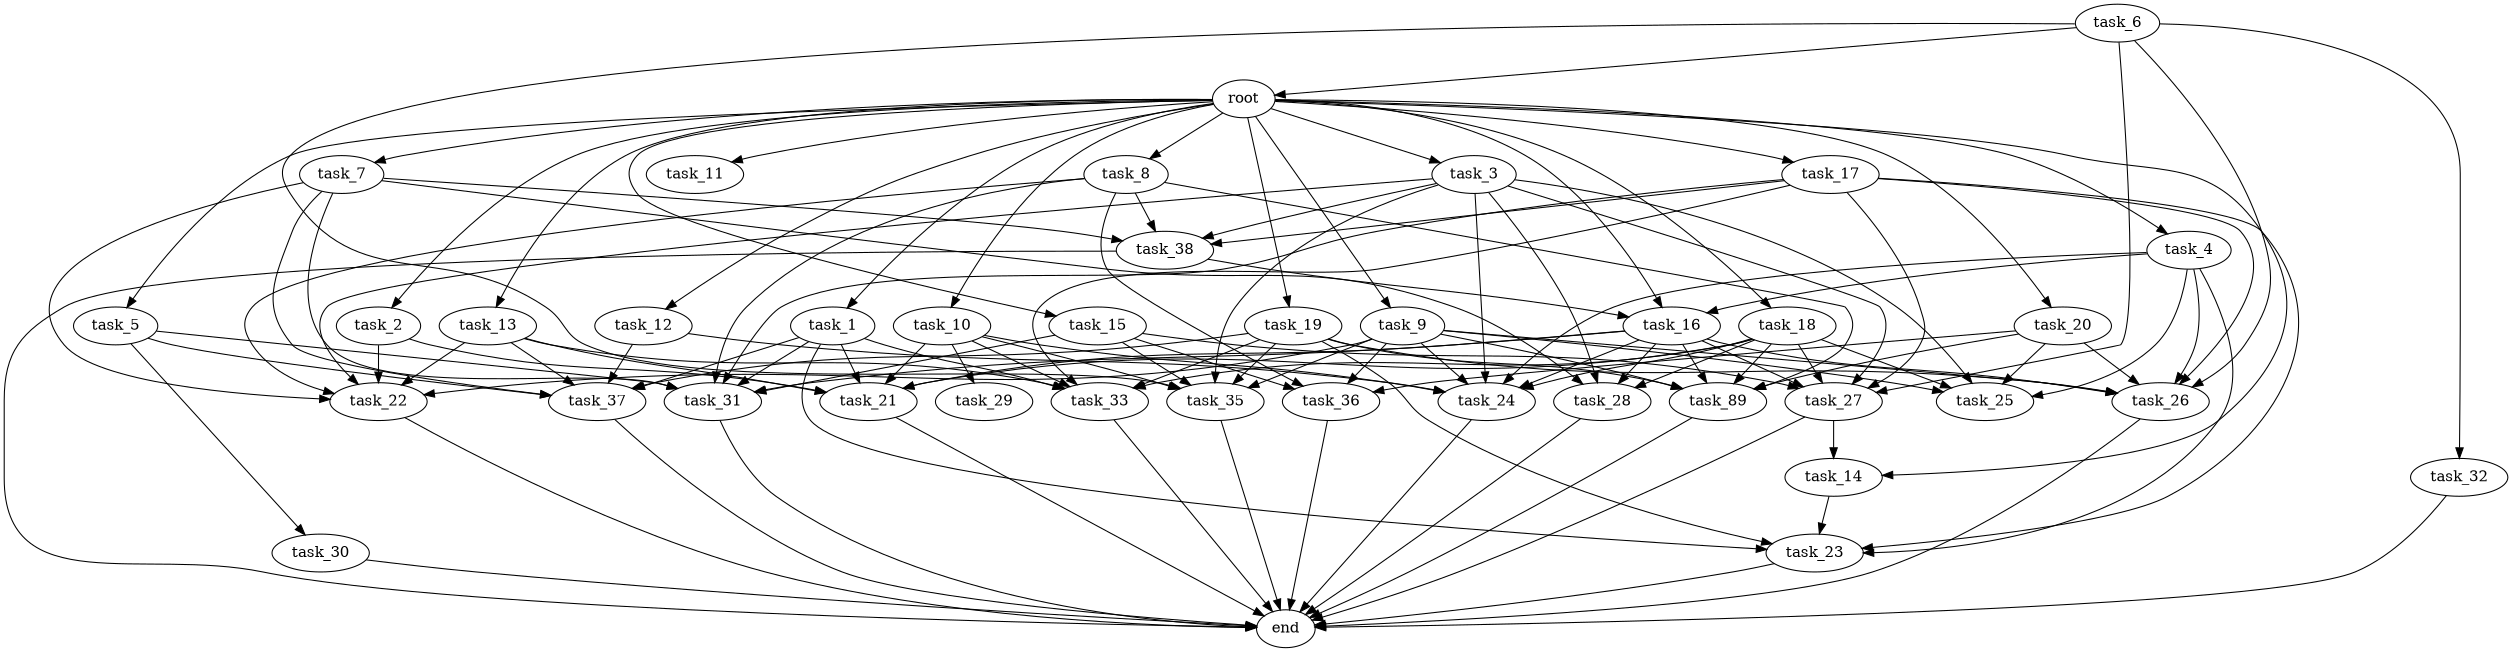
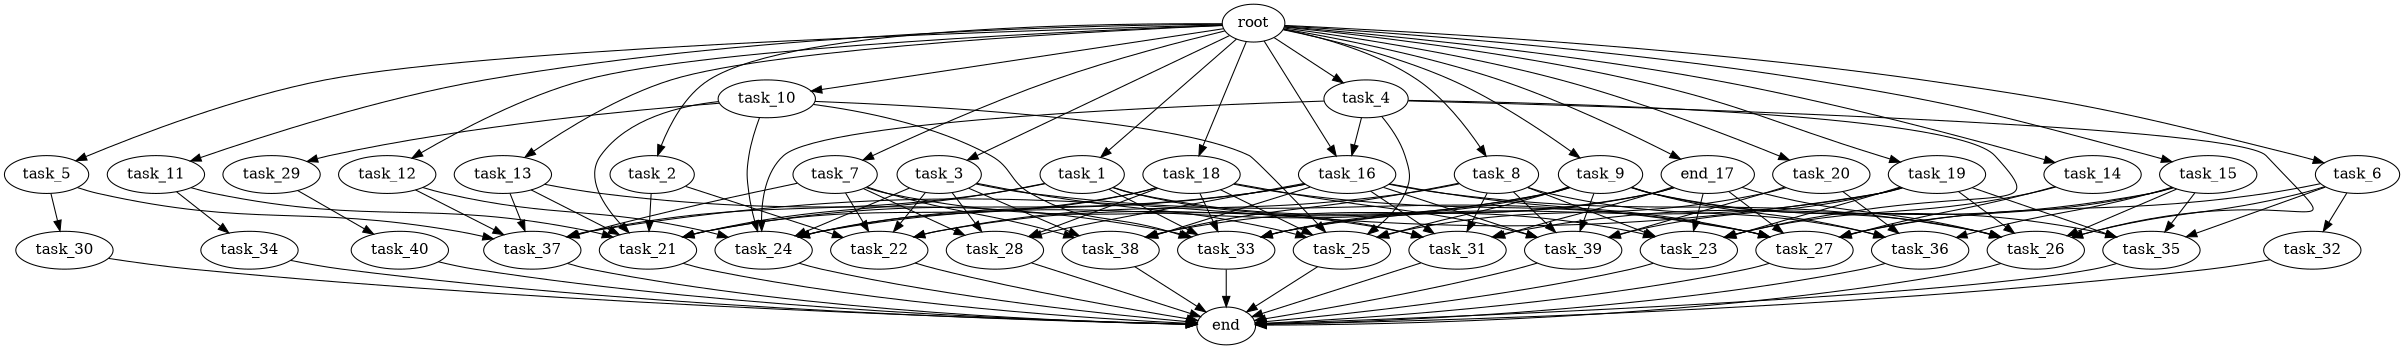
(1681, 61) -> (1803, 65)
(1830, 175) -> (1708, 175)
none -> (1586, 210)
none -> (397, 212)
none -> (1421, 213)
(1311, 241) -> none
none -> (249, 250)
none -> (400, 250)
none -> (1287, 286)
(1413, 287) -> (1272, 199)
(412, 357) -> none
(2107, 360) -> (2119, 213)
(430, 366) -> none
(1109, 369) -> (1082, 121)
(1718, 402) -> (1573, 250)
(1834, 434) -> (1953, 211)
